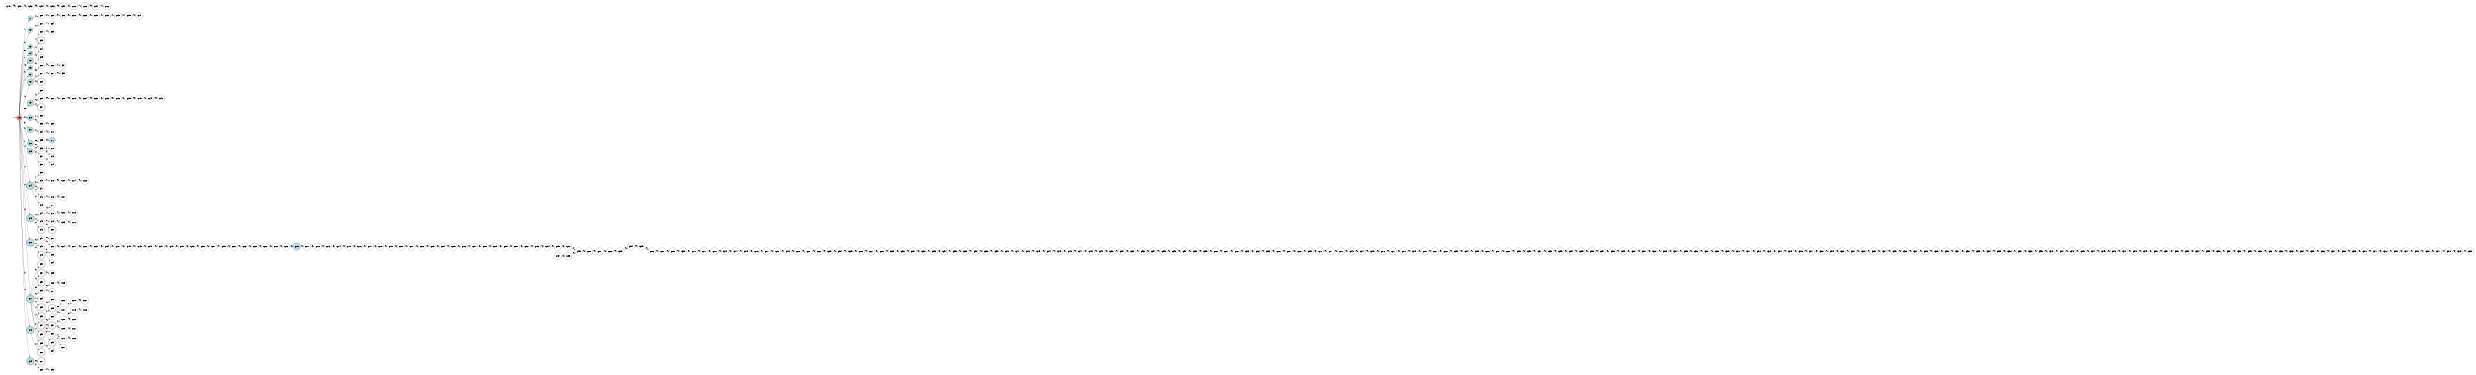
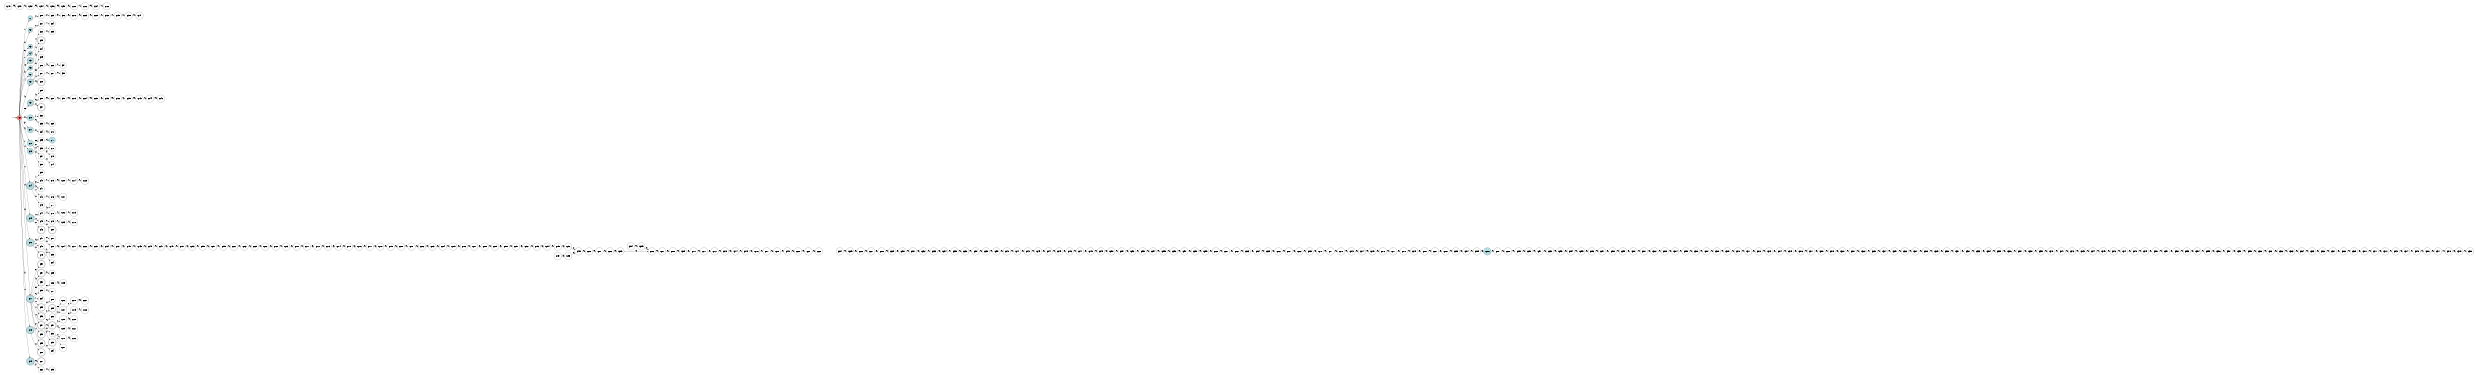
(297, 247) -> (297, 247)
(625, 249) -> (636, 251)
(829, 251) -> none
(1487, 251) -> (1487, 251)
